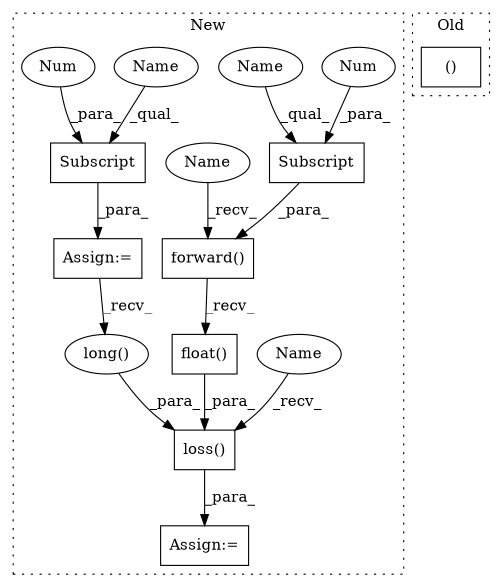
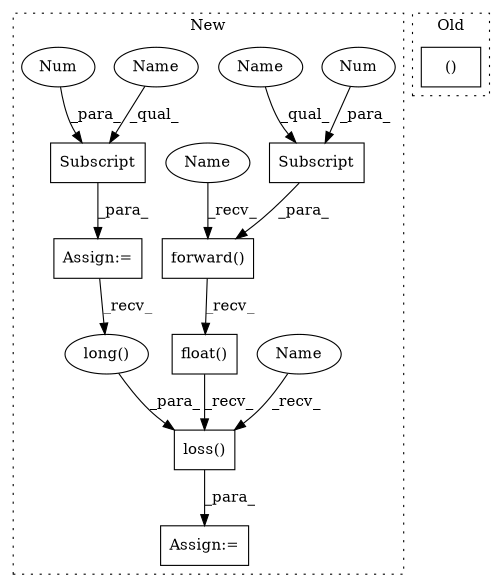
(230, 402) -> (229, 402)
